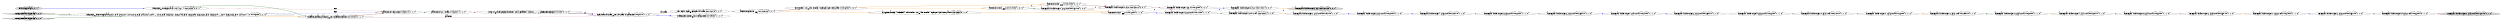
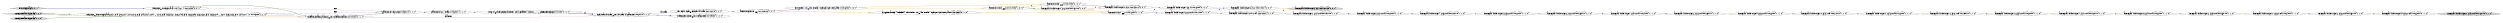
(29, 8) -> (29, 8)
(29, 19) -> (29, 19)
